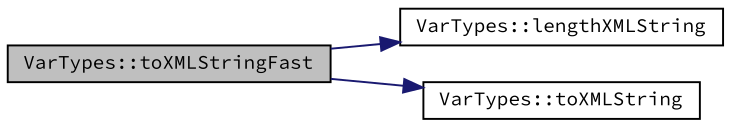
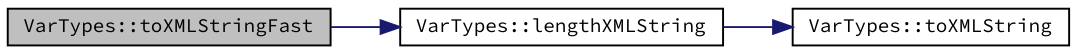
(367, 82) -> (748, 27)
